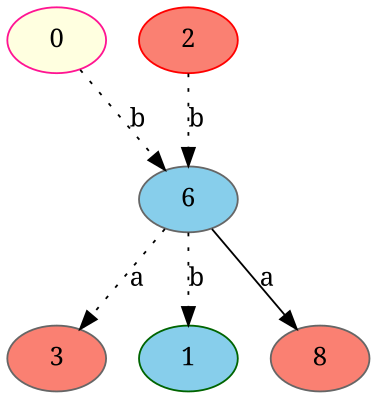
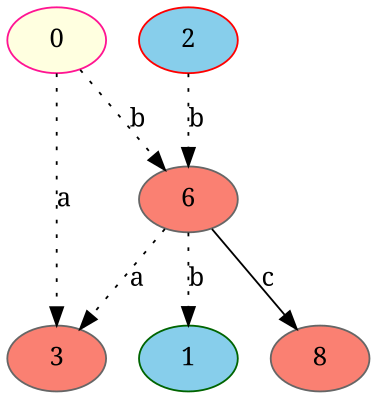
(188, 40) -> (188, 40)
none -> (57, 190)
(188, 199) -> (188, 199)
(268, 279) -> (268, 279)
